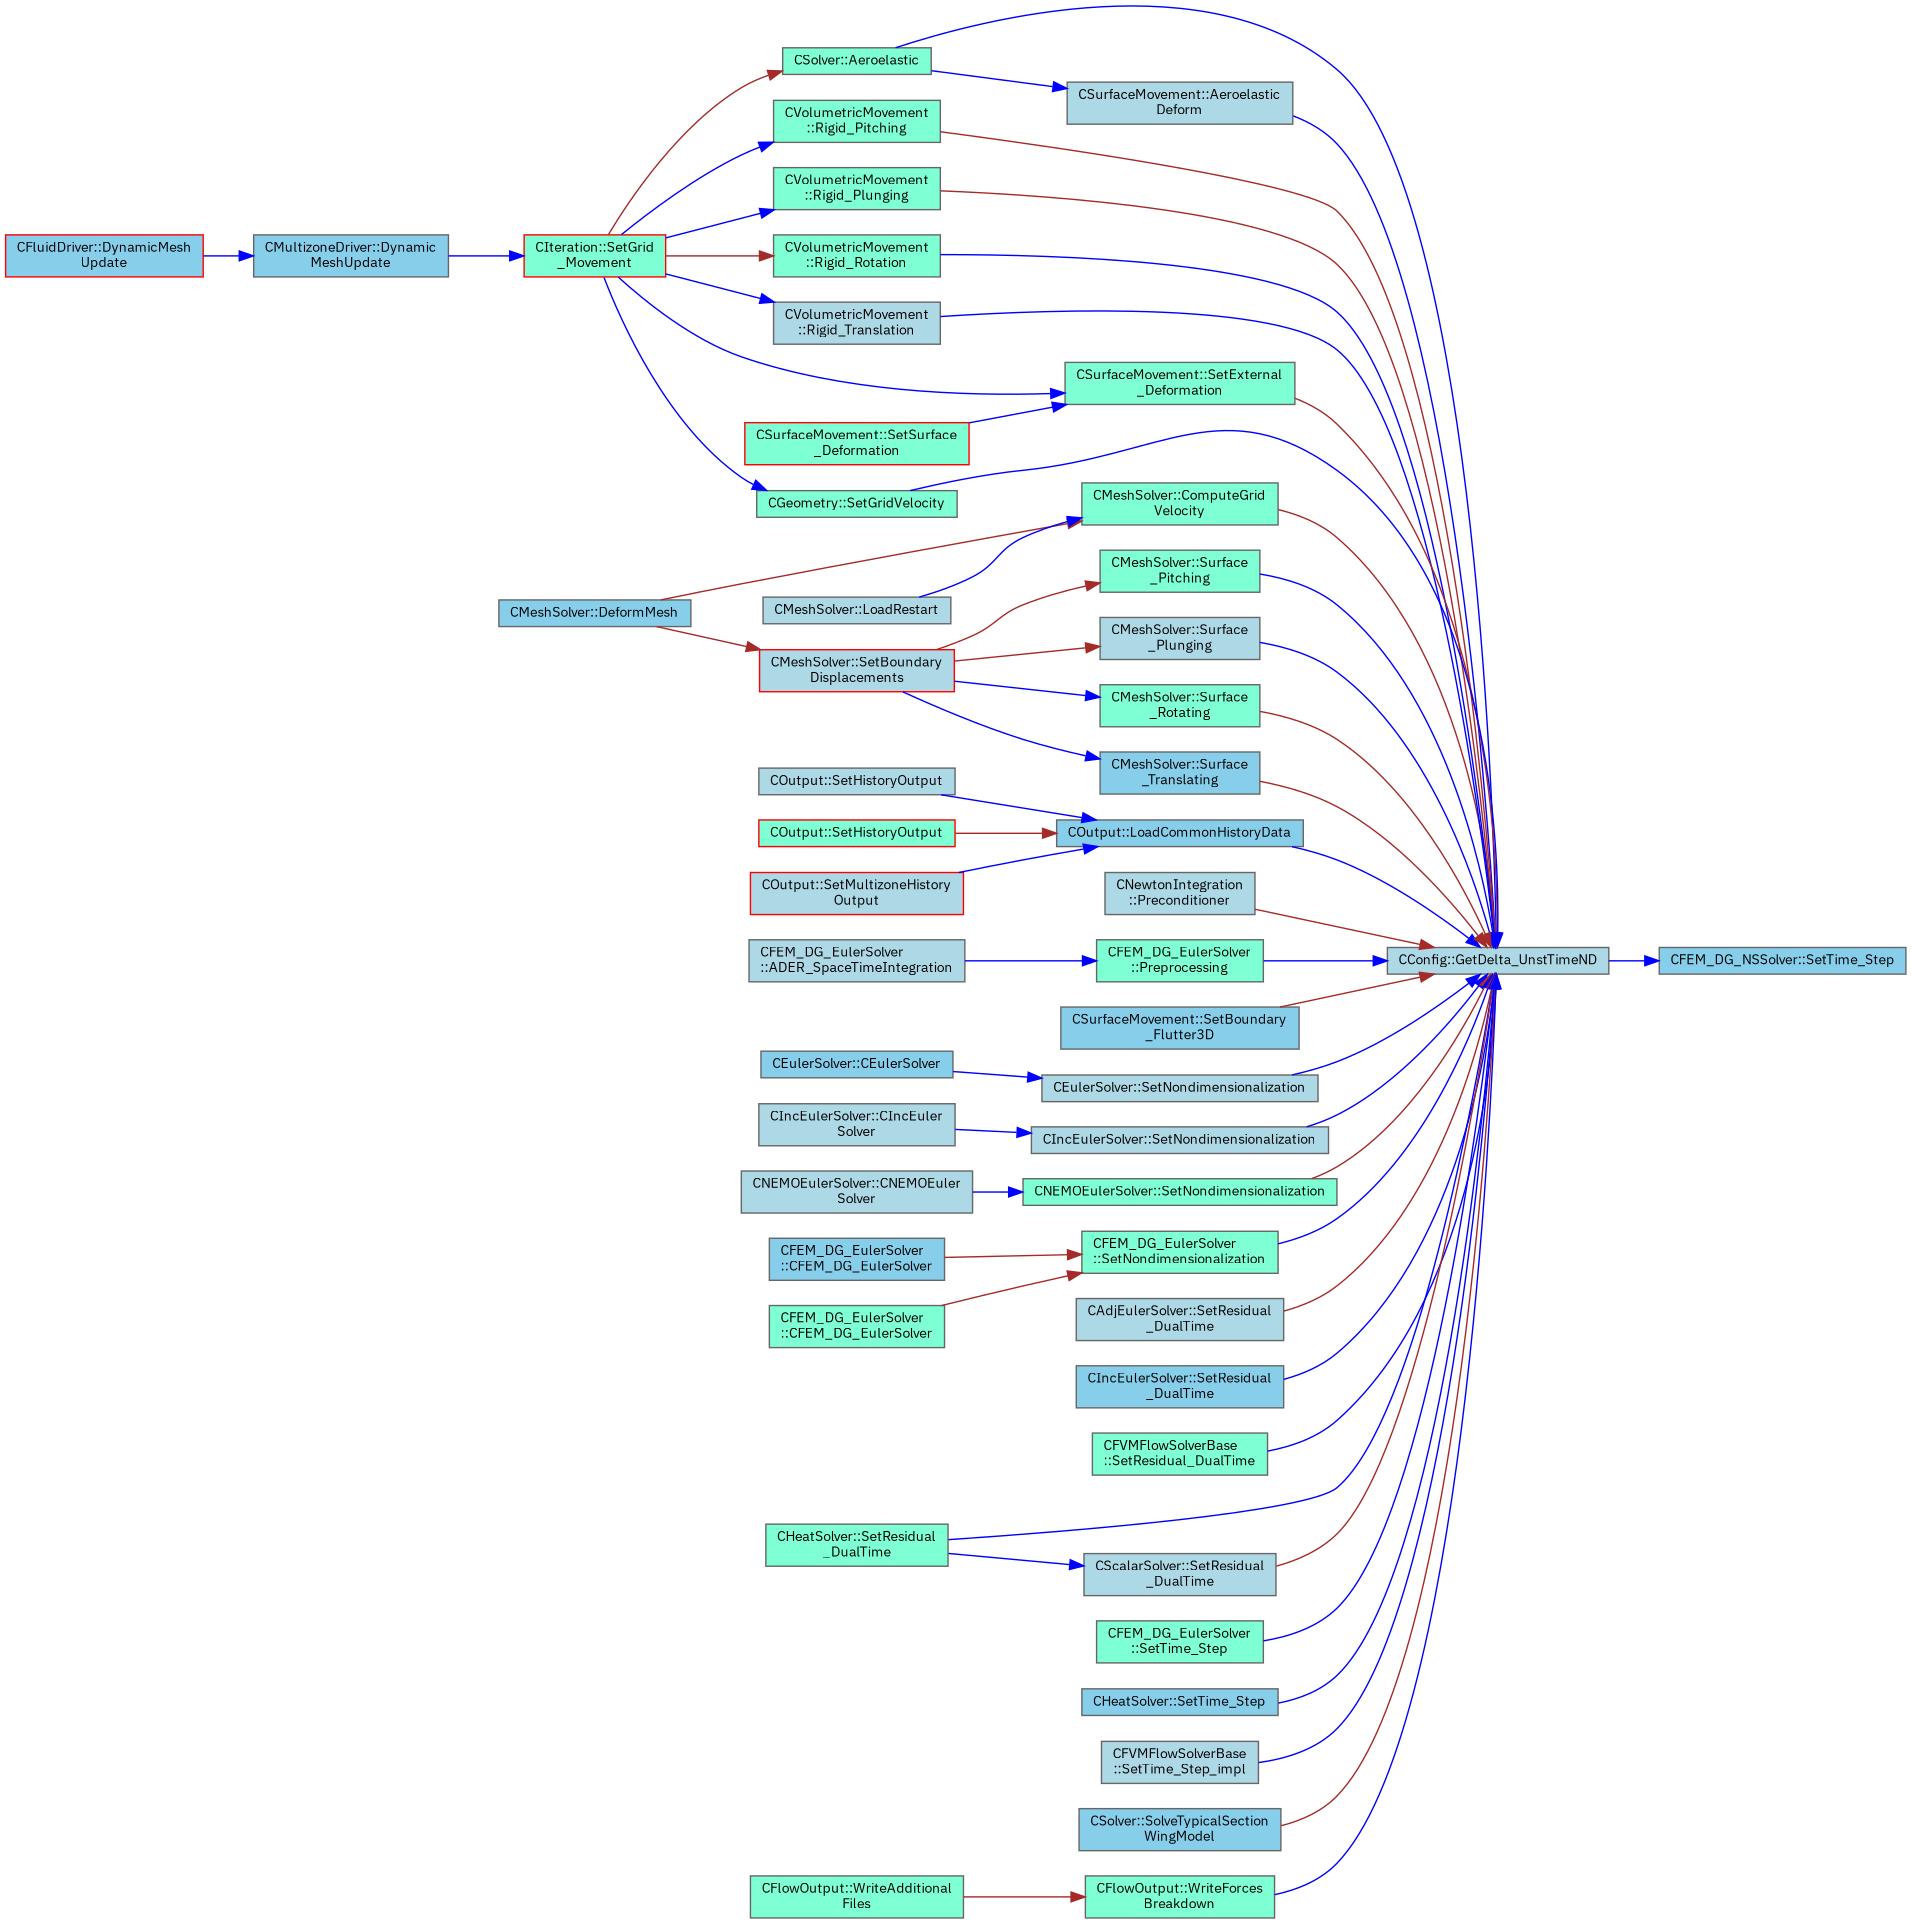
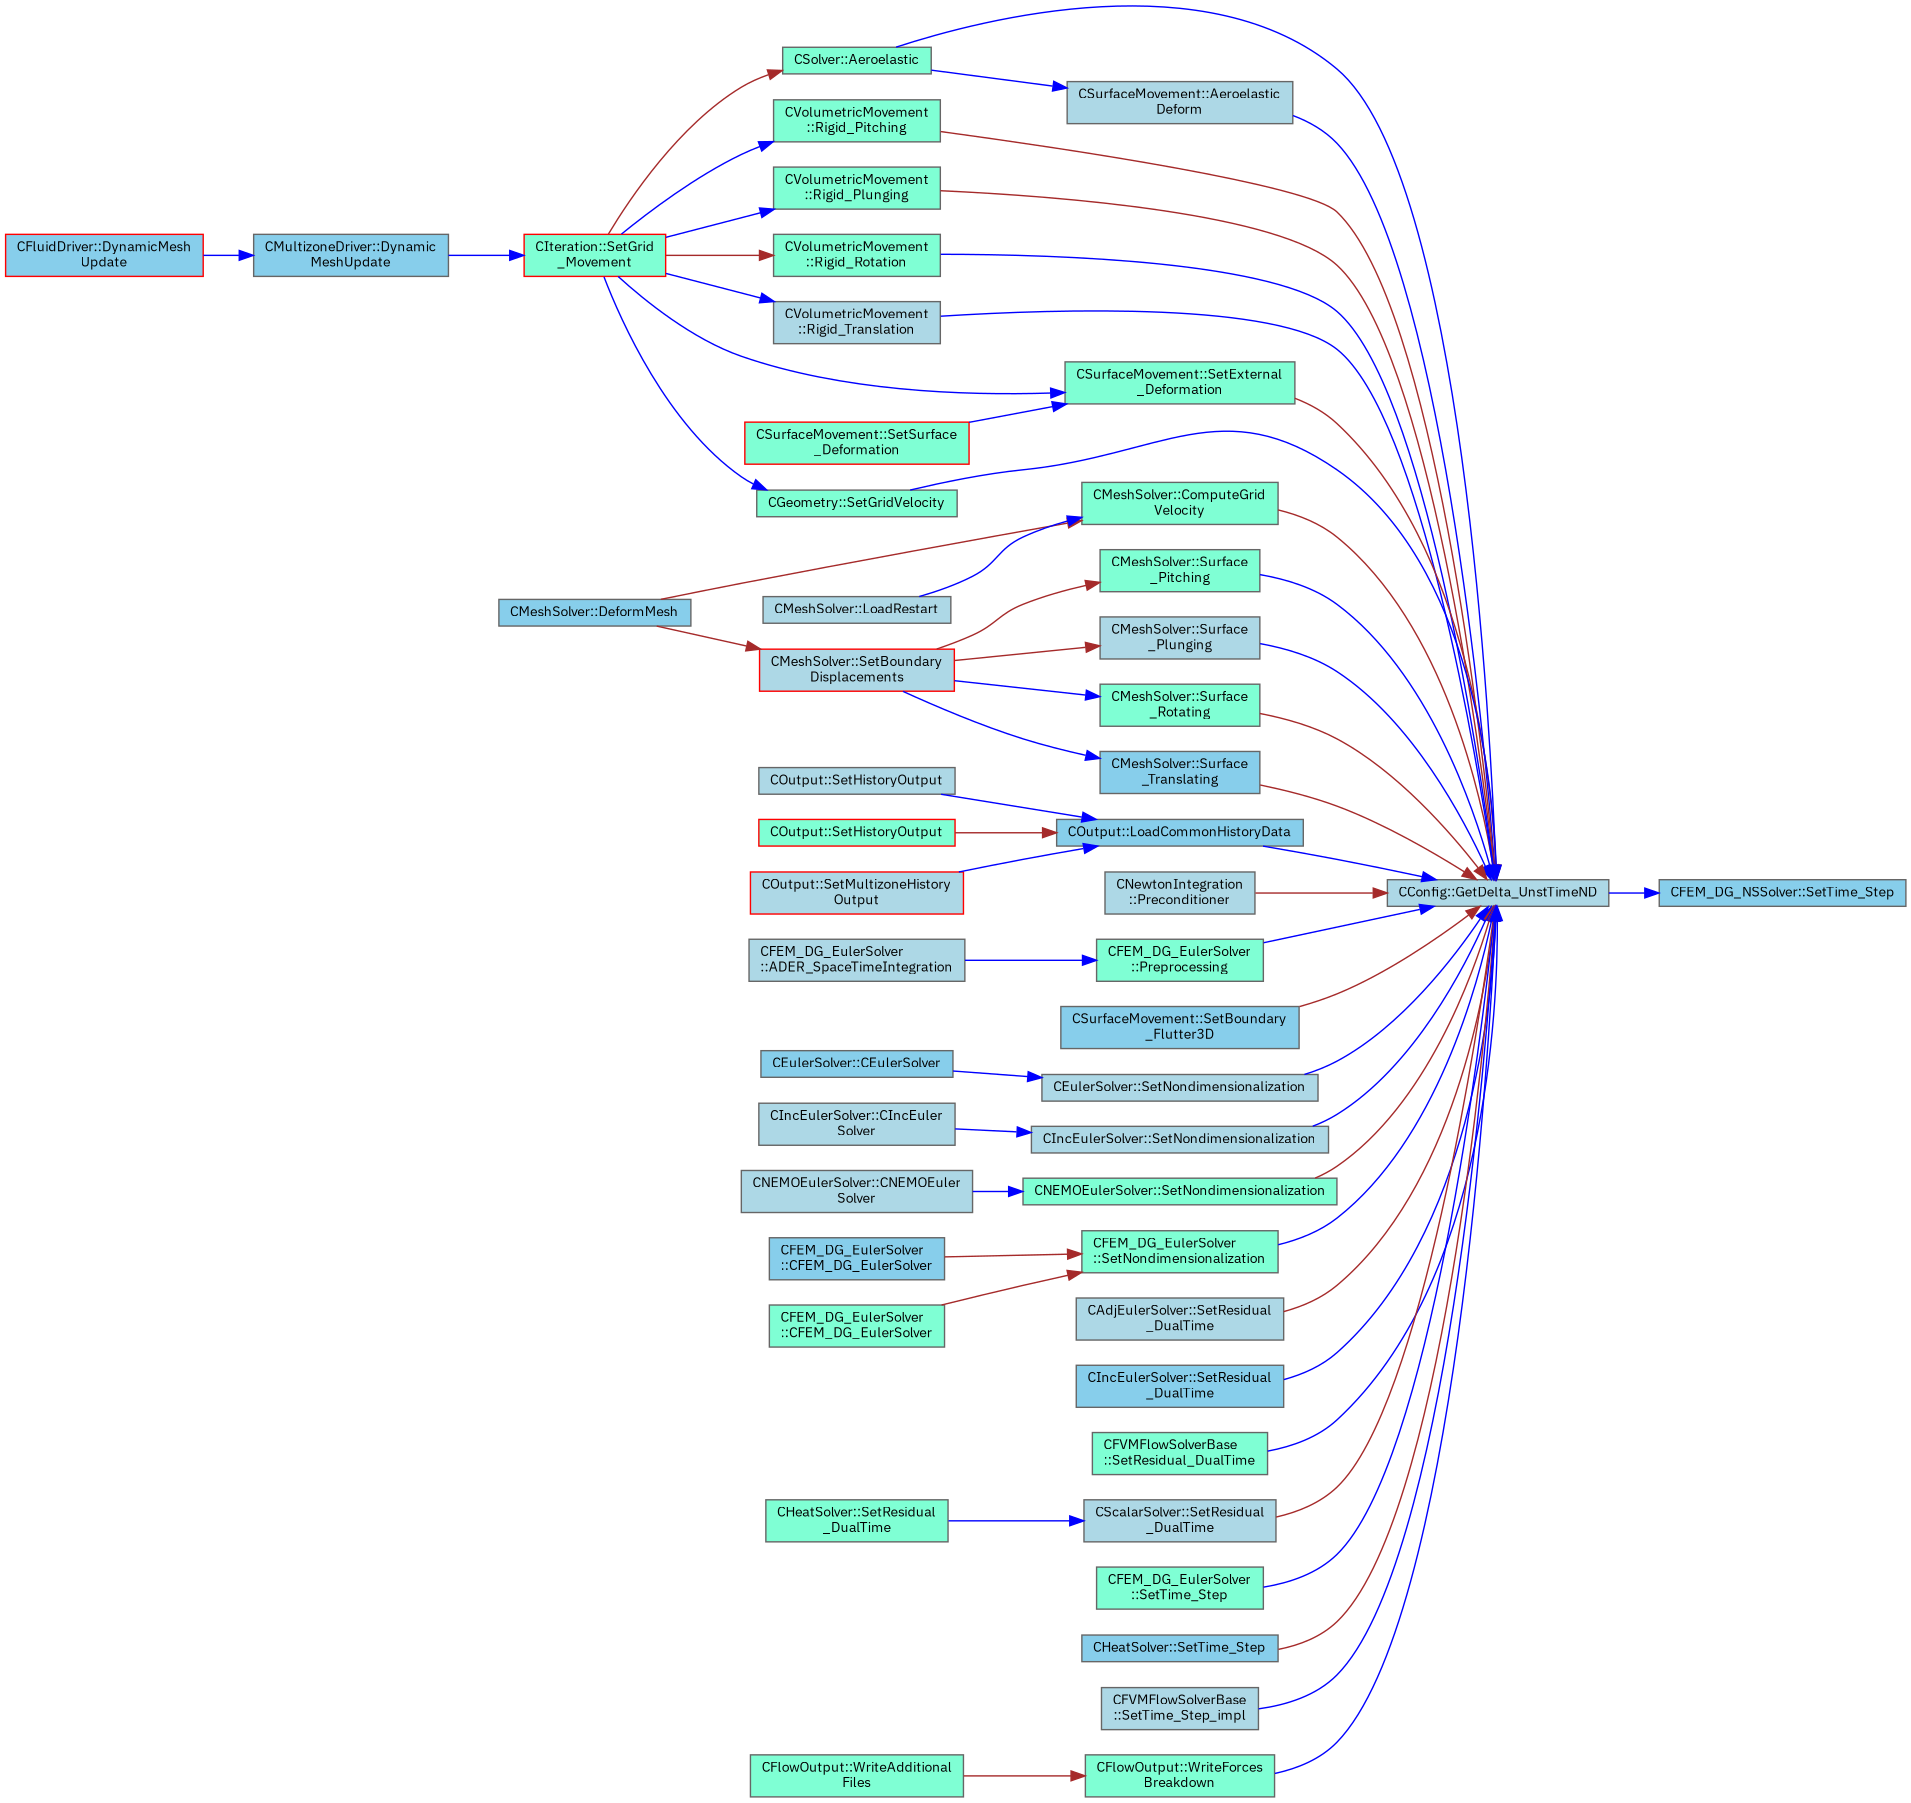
(1375, 1432) -> none
(1428, 1450) -> (1430, 1391)
(1180, 1830) -> none
